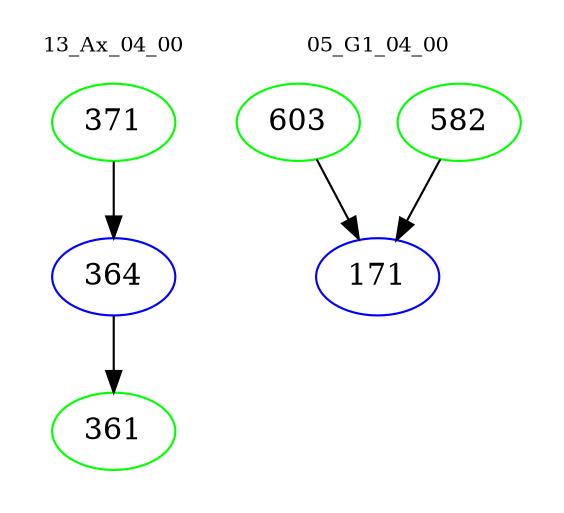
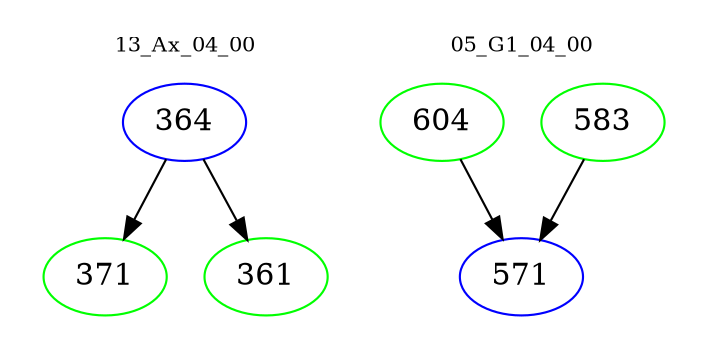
(298, 122) -> (442, 122)
(459, 122) -> (603, 122)
(114, 189) -> (150, 190)
(378, 277) -> (521, 277)
